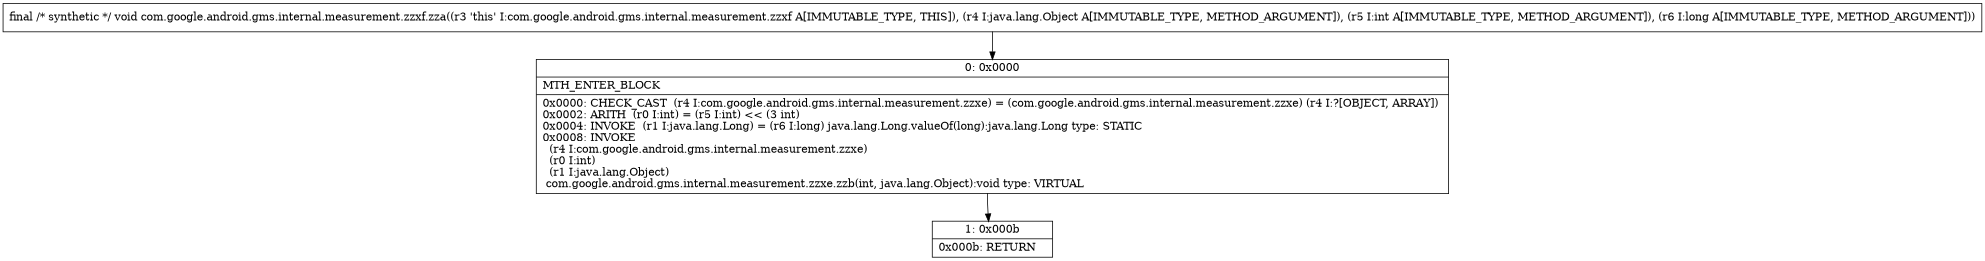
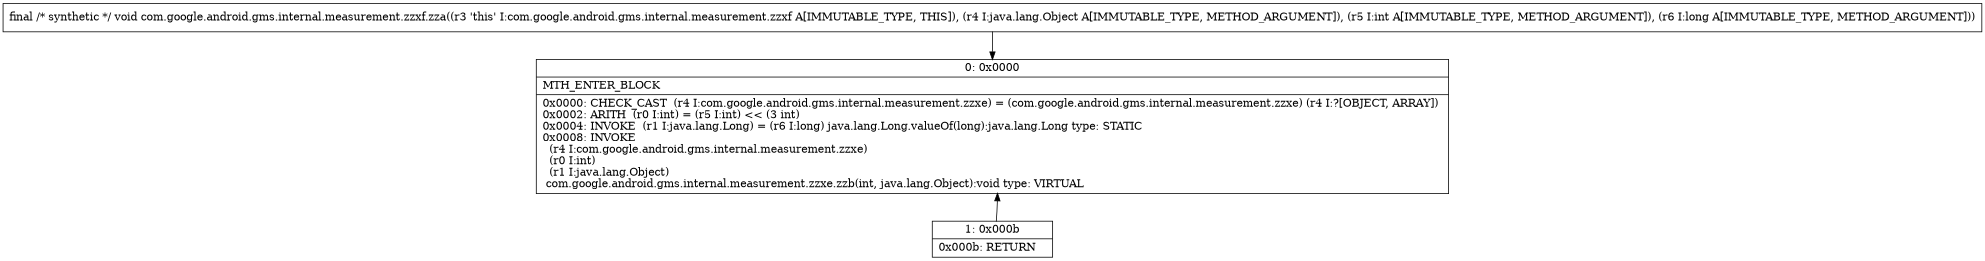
(988, 204) -> (997, 211)
